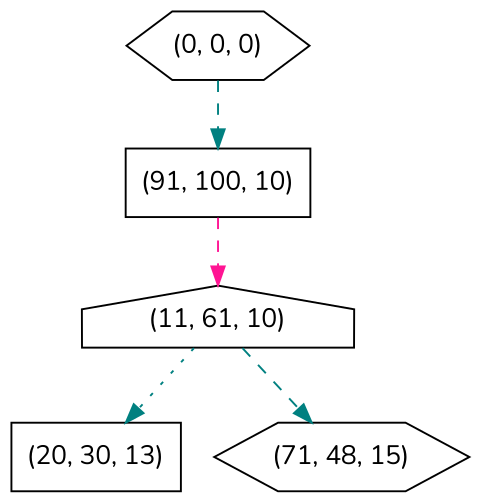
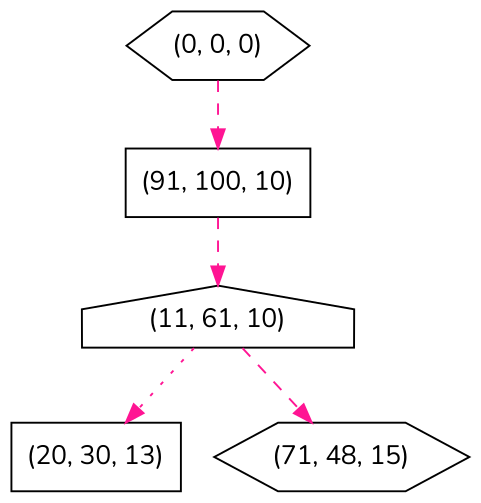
(218, 105) -> (218, 105)
(166, 378) -> (166, 378)
(271, 378) -> (271, 378)
